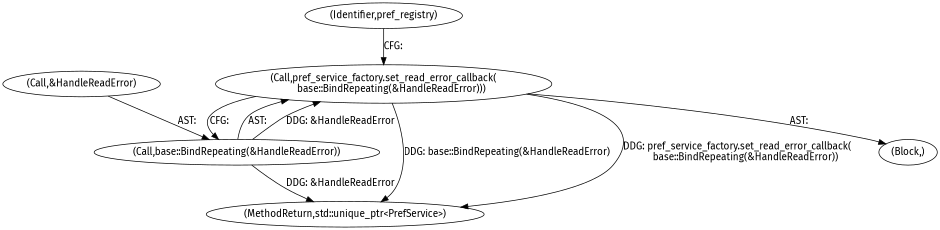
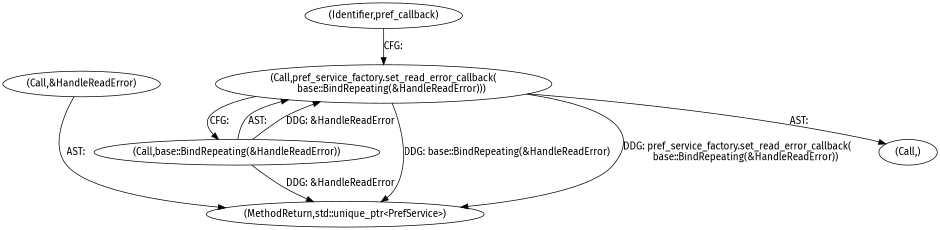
(384, 16) -> (384, 16)
(155, 117) -> (104, 186)
(908, 152) -> (908, 152)
